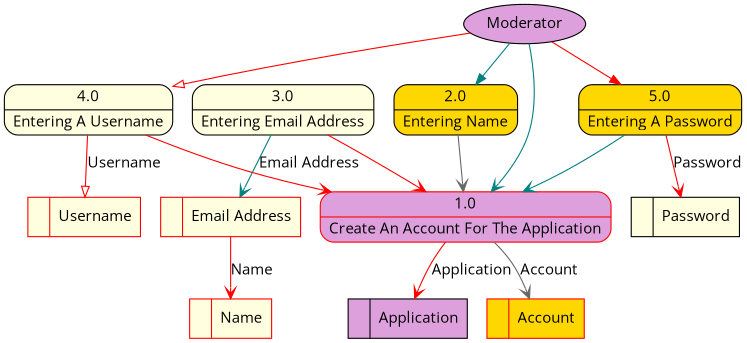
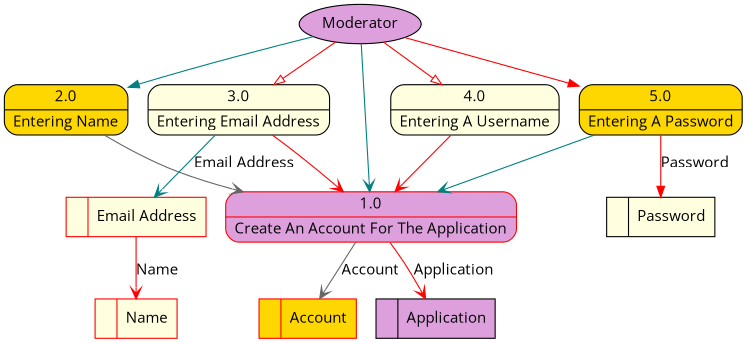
none -> (309, 60)
(672, 161) -> (661, 161)
(84, 217) -> none
